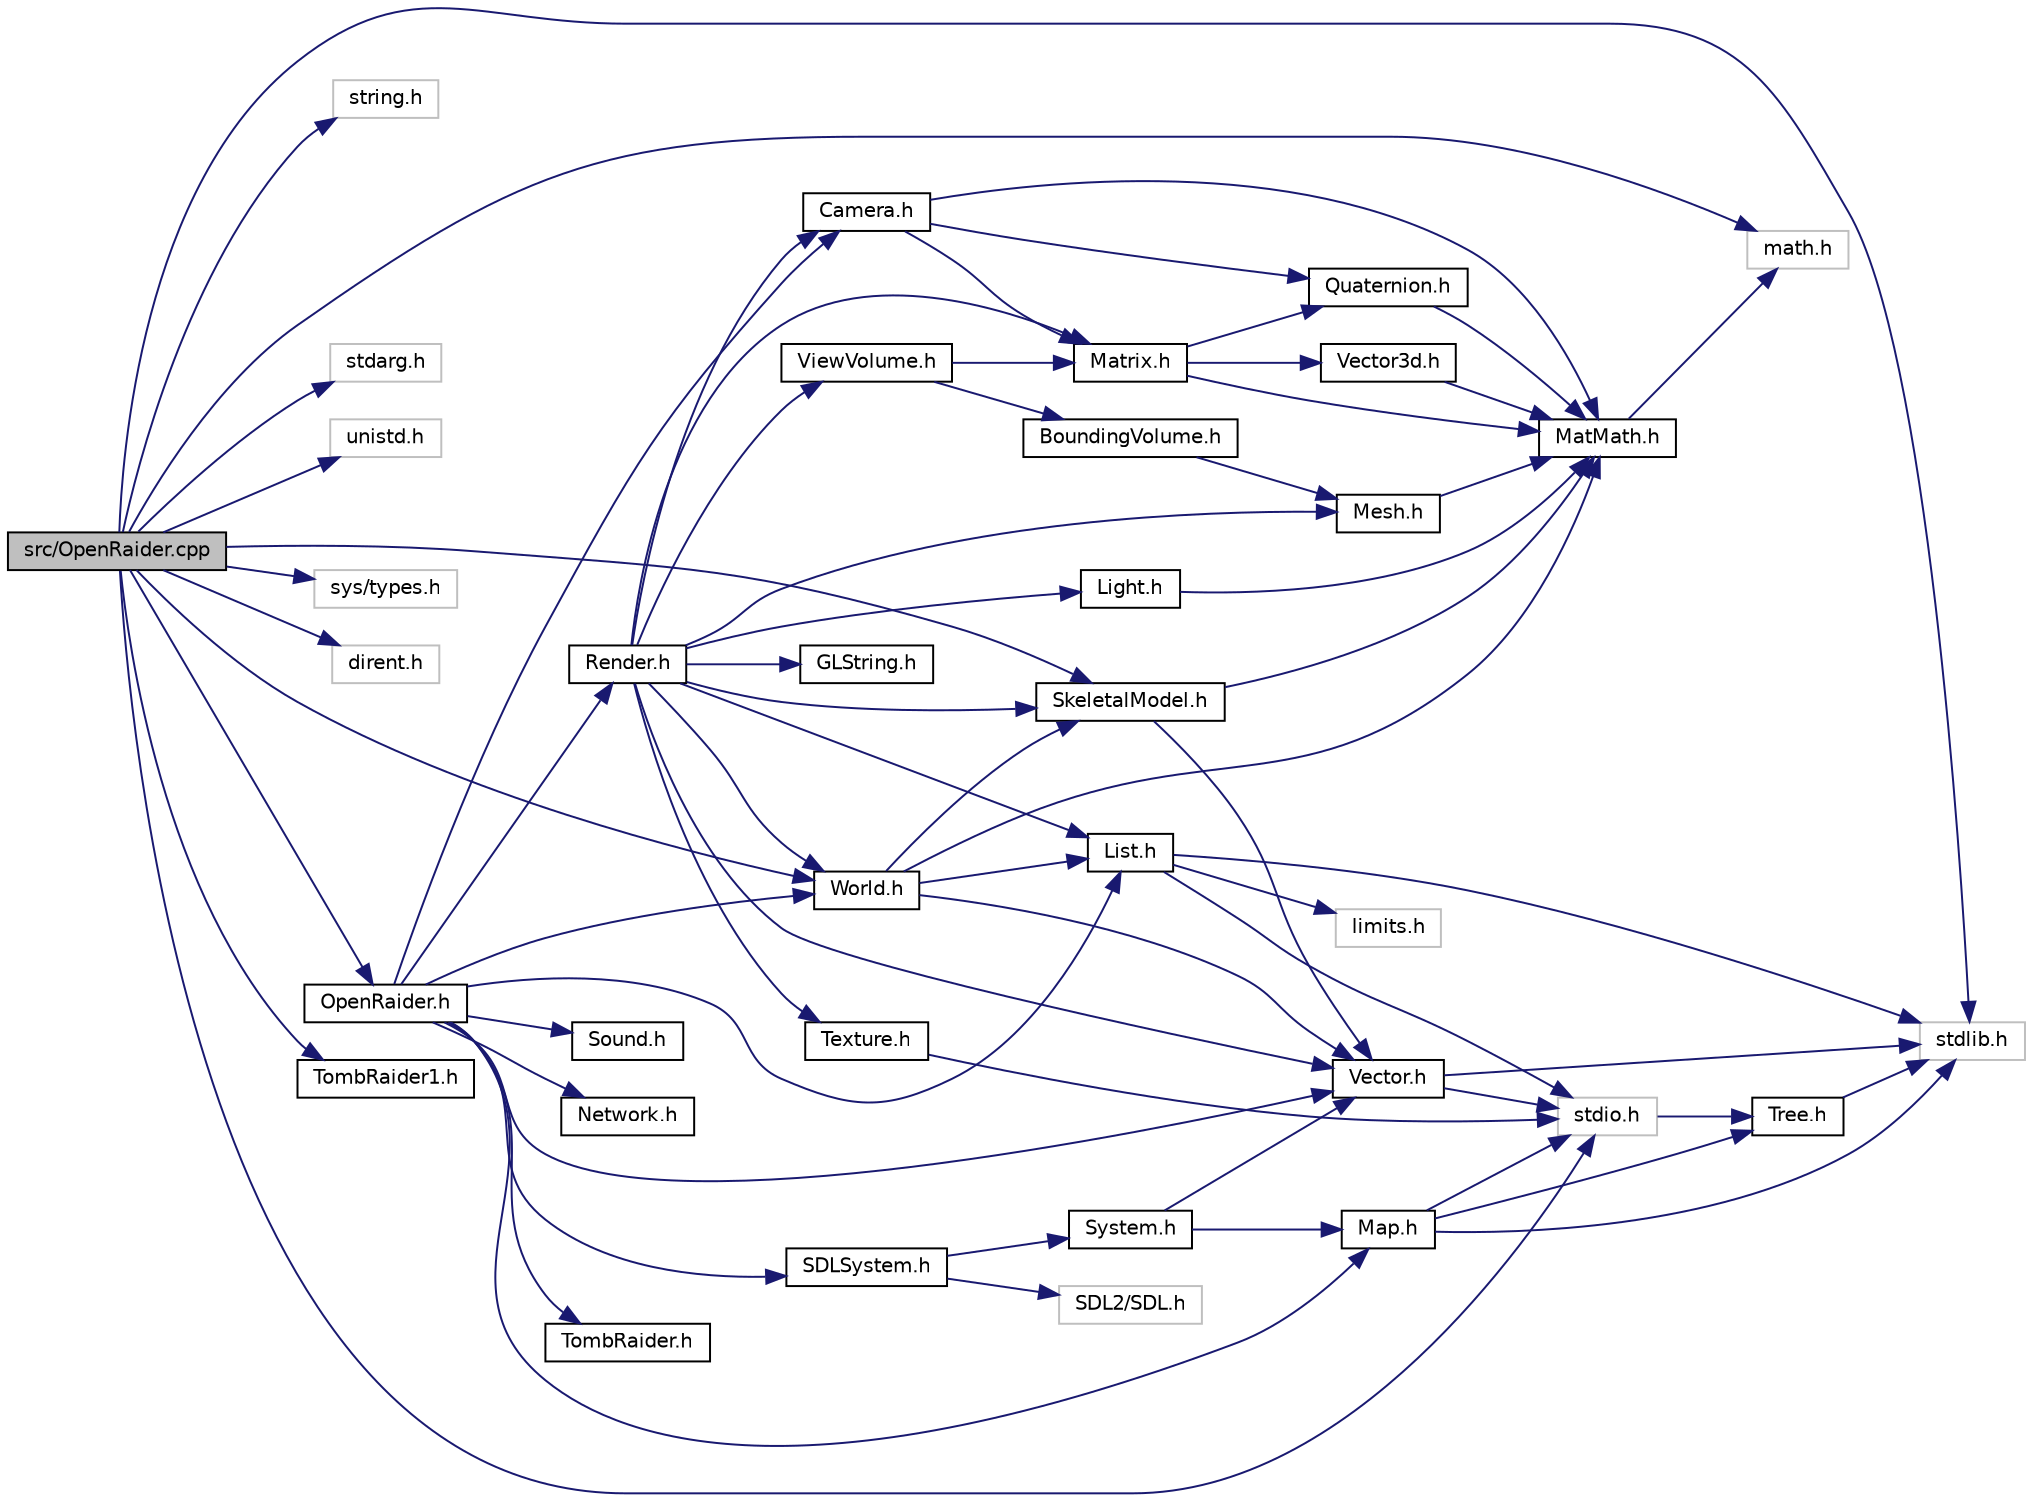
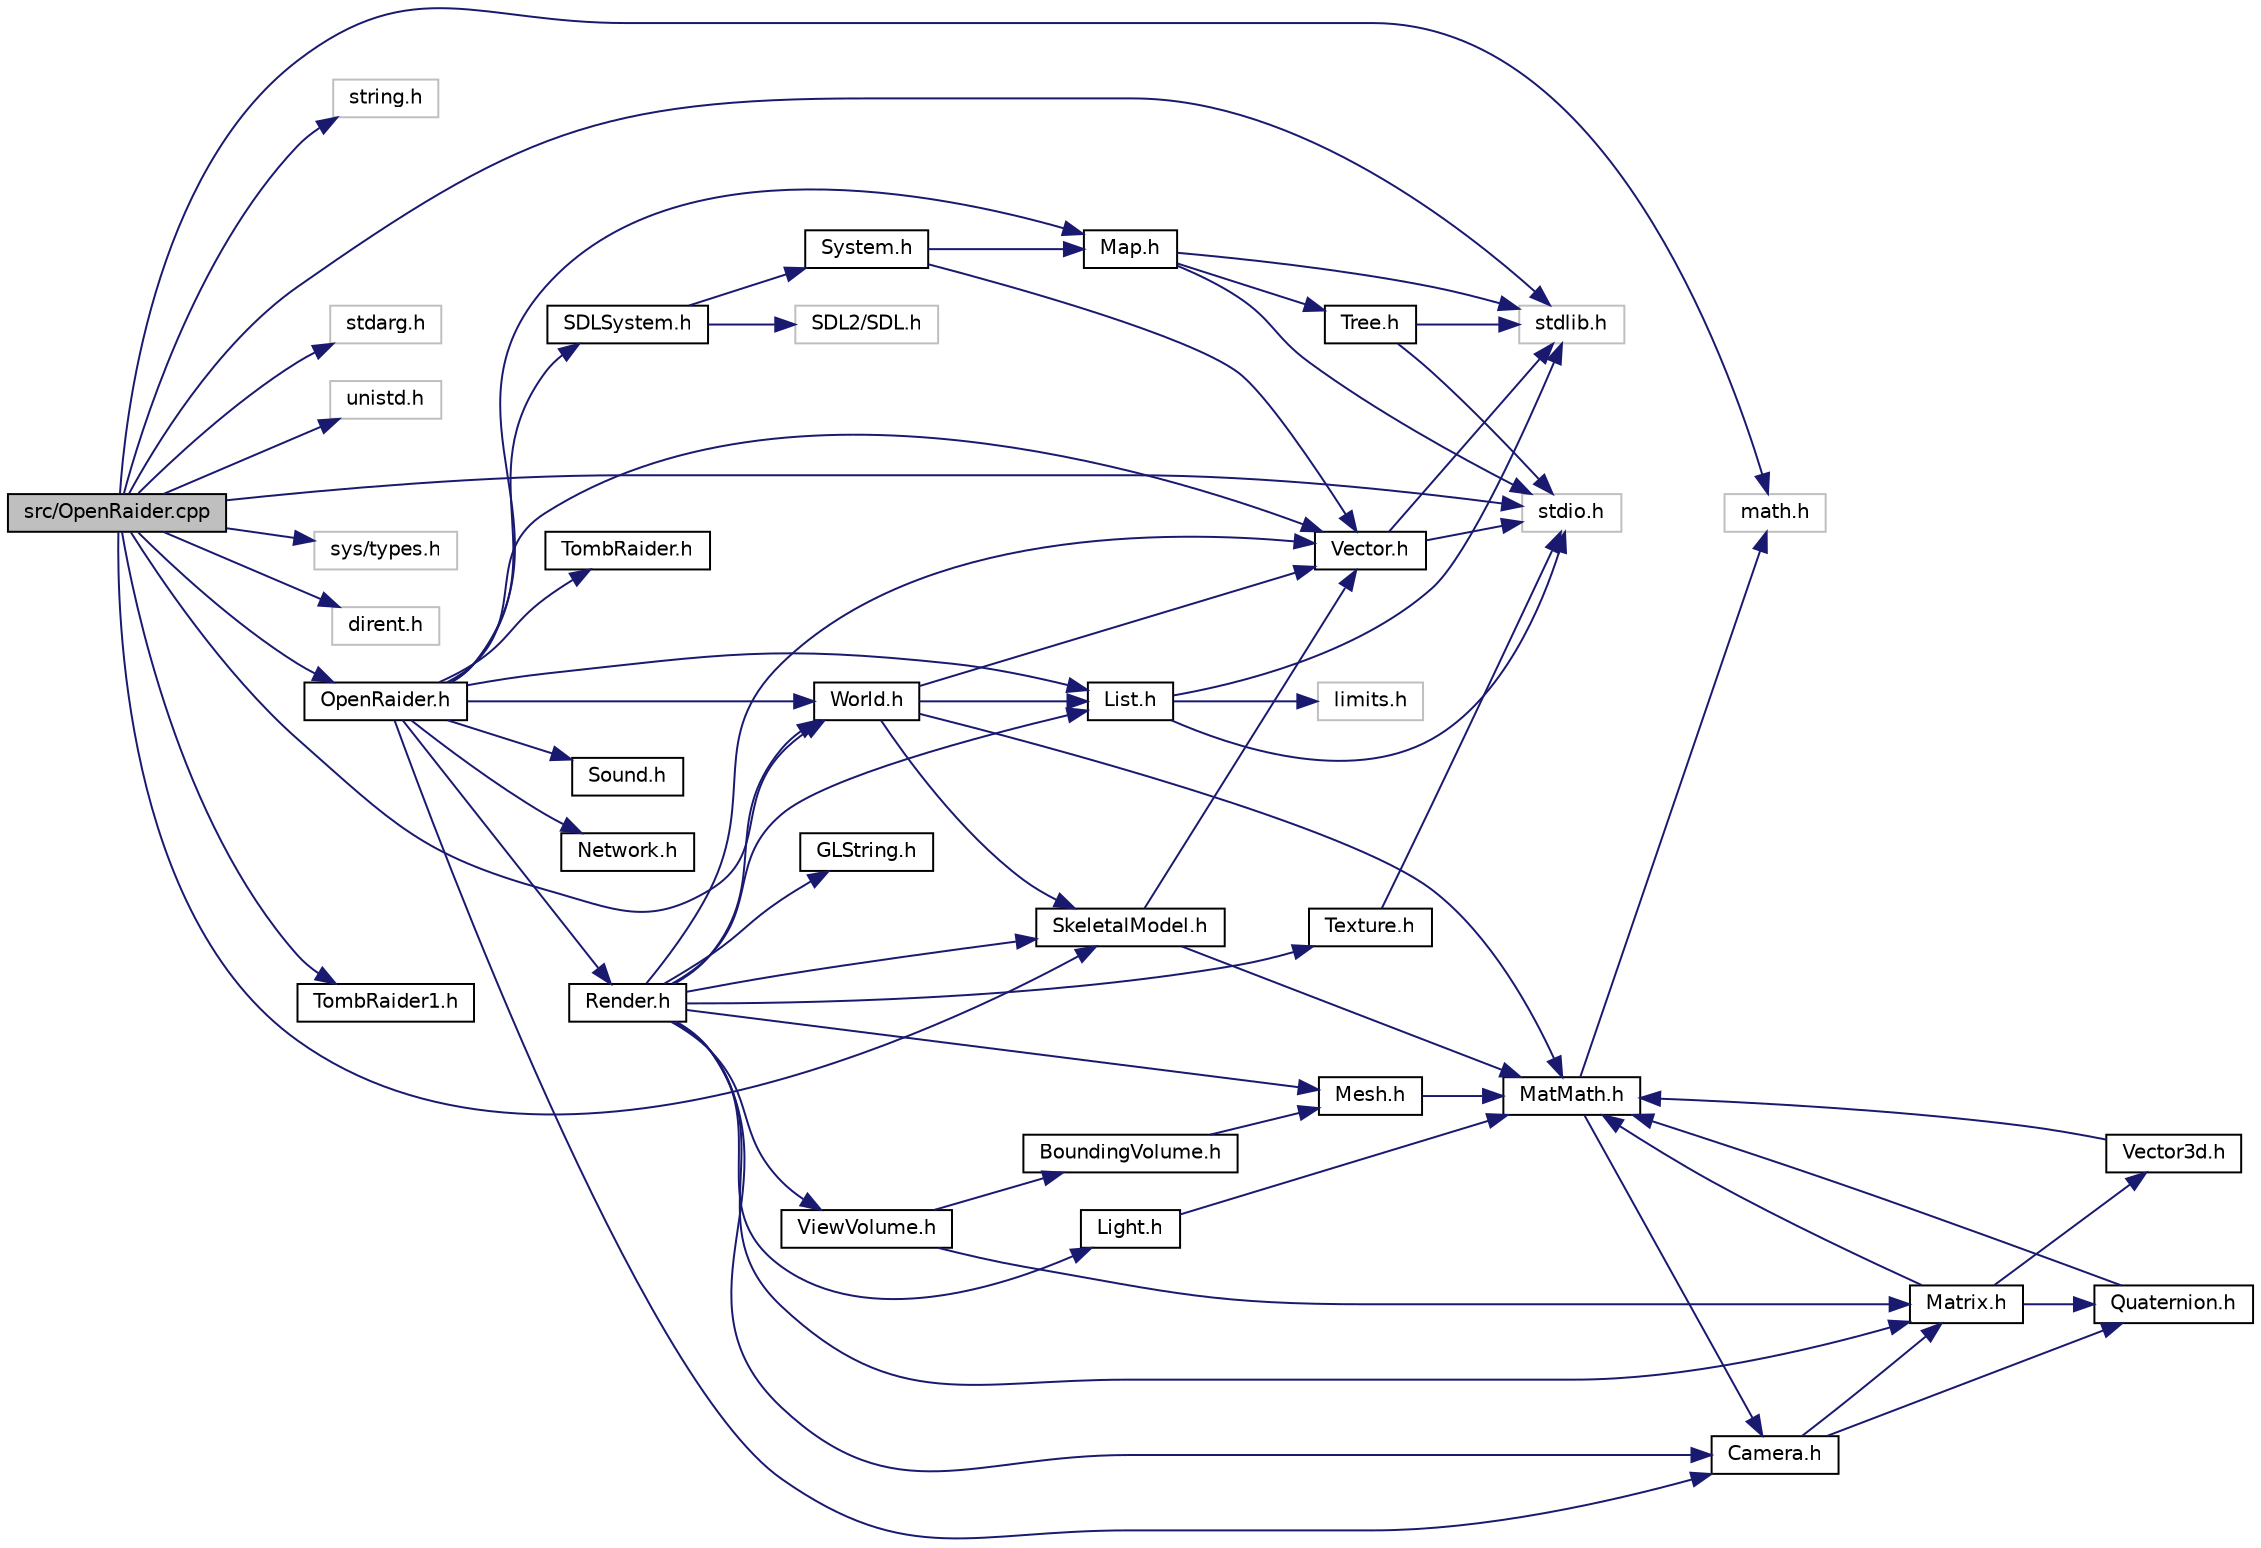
(1301, 195) -> (1668, 1267)
(1694, 1116) -> (1471, 409)
